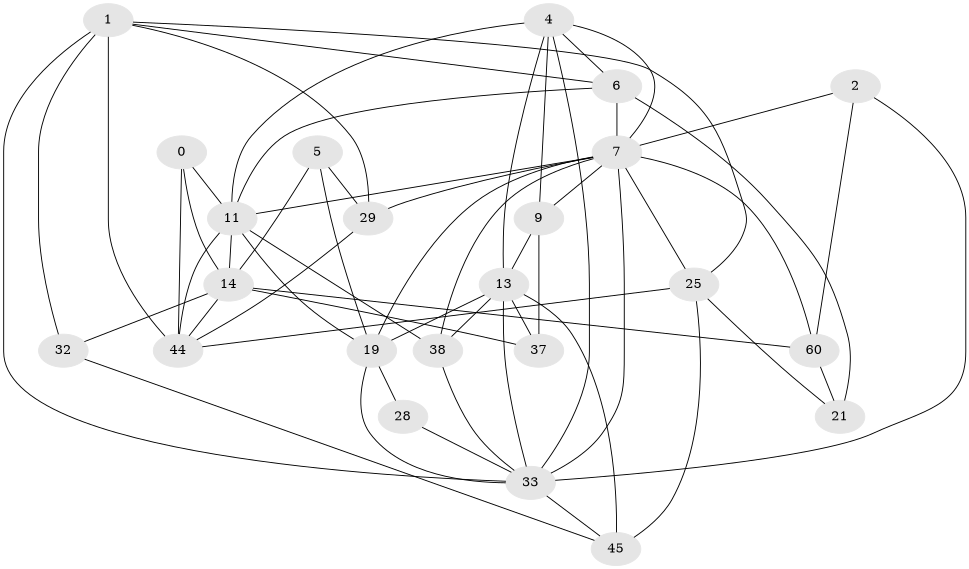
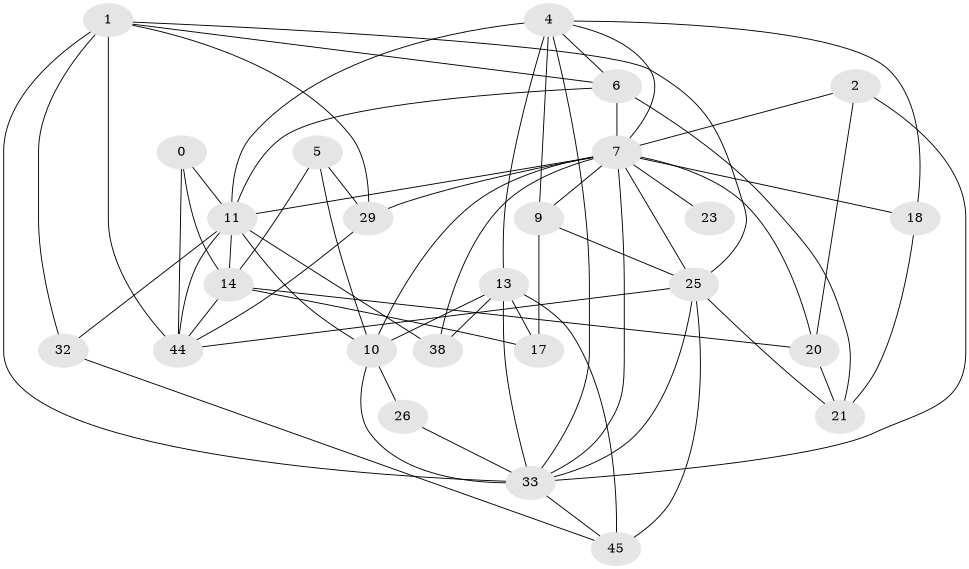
none -> (710, 218)
none -> (915, 218)
(521, 252) -> (617, 252)
(143, 319) -> (148, 285)
(372, 351) -> (372, 351)
(539, 351) -> (539, 351)
(814, 351) -> (814, 351)
(403, 417) -> (403, 417)
(470, 425) -> (652, 414)
